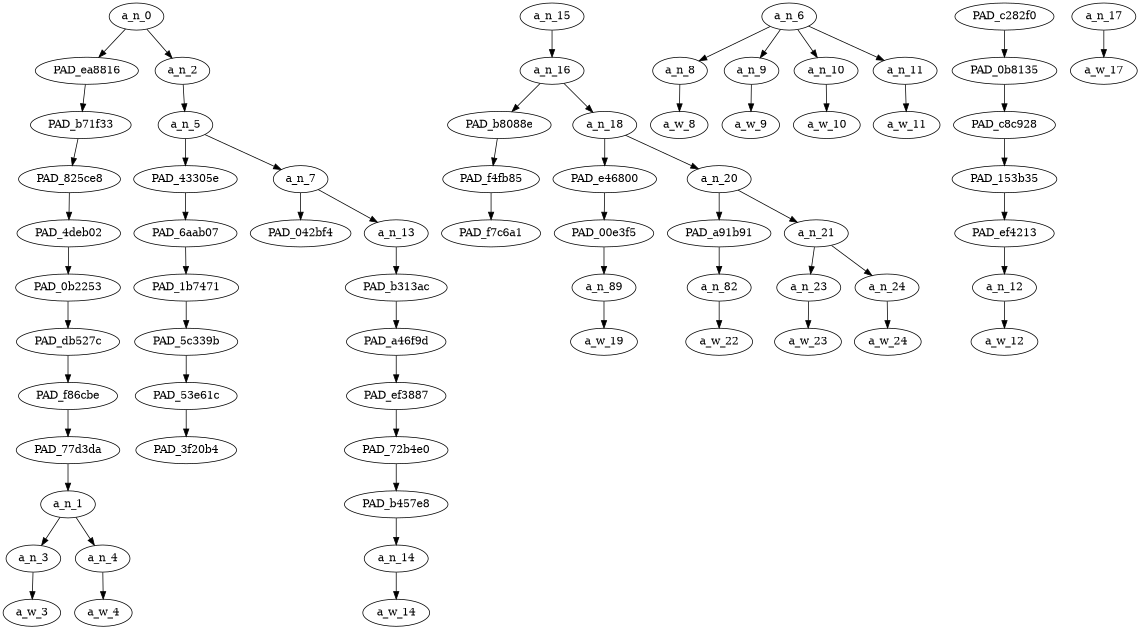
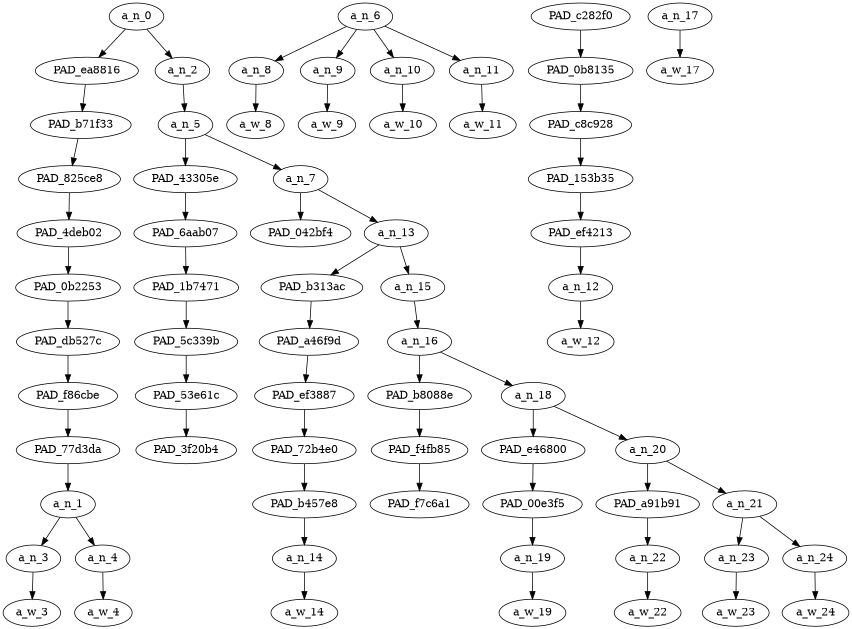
none -> (403, 257)
(604, 288) -> (532, 559)
(719, 288) -> (648, 559)
